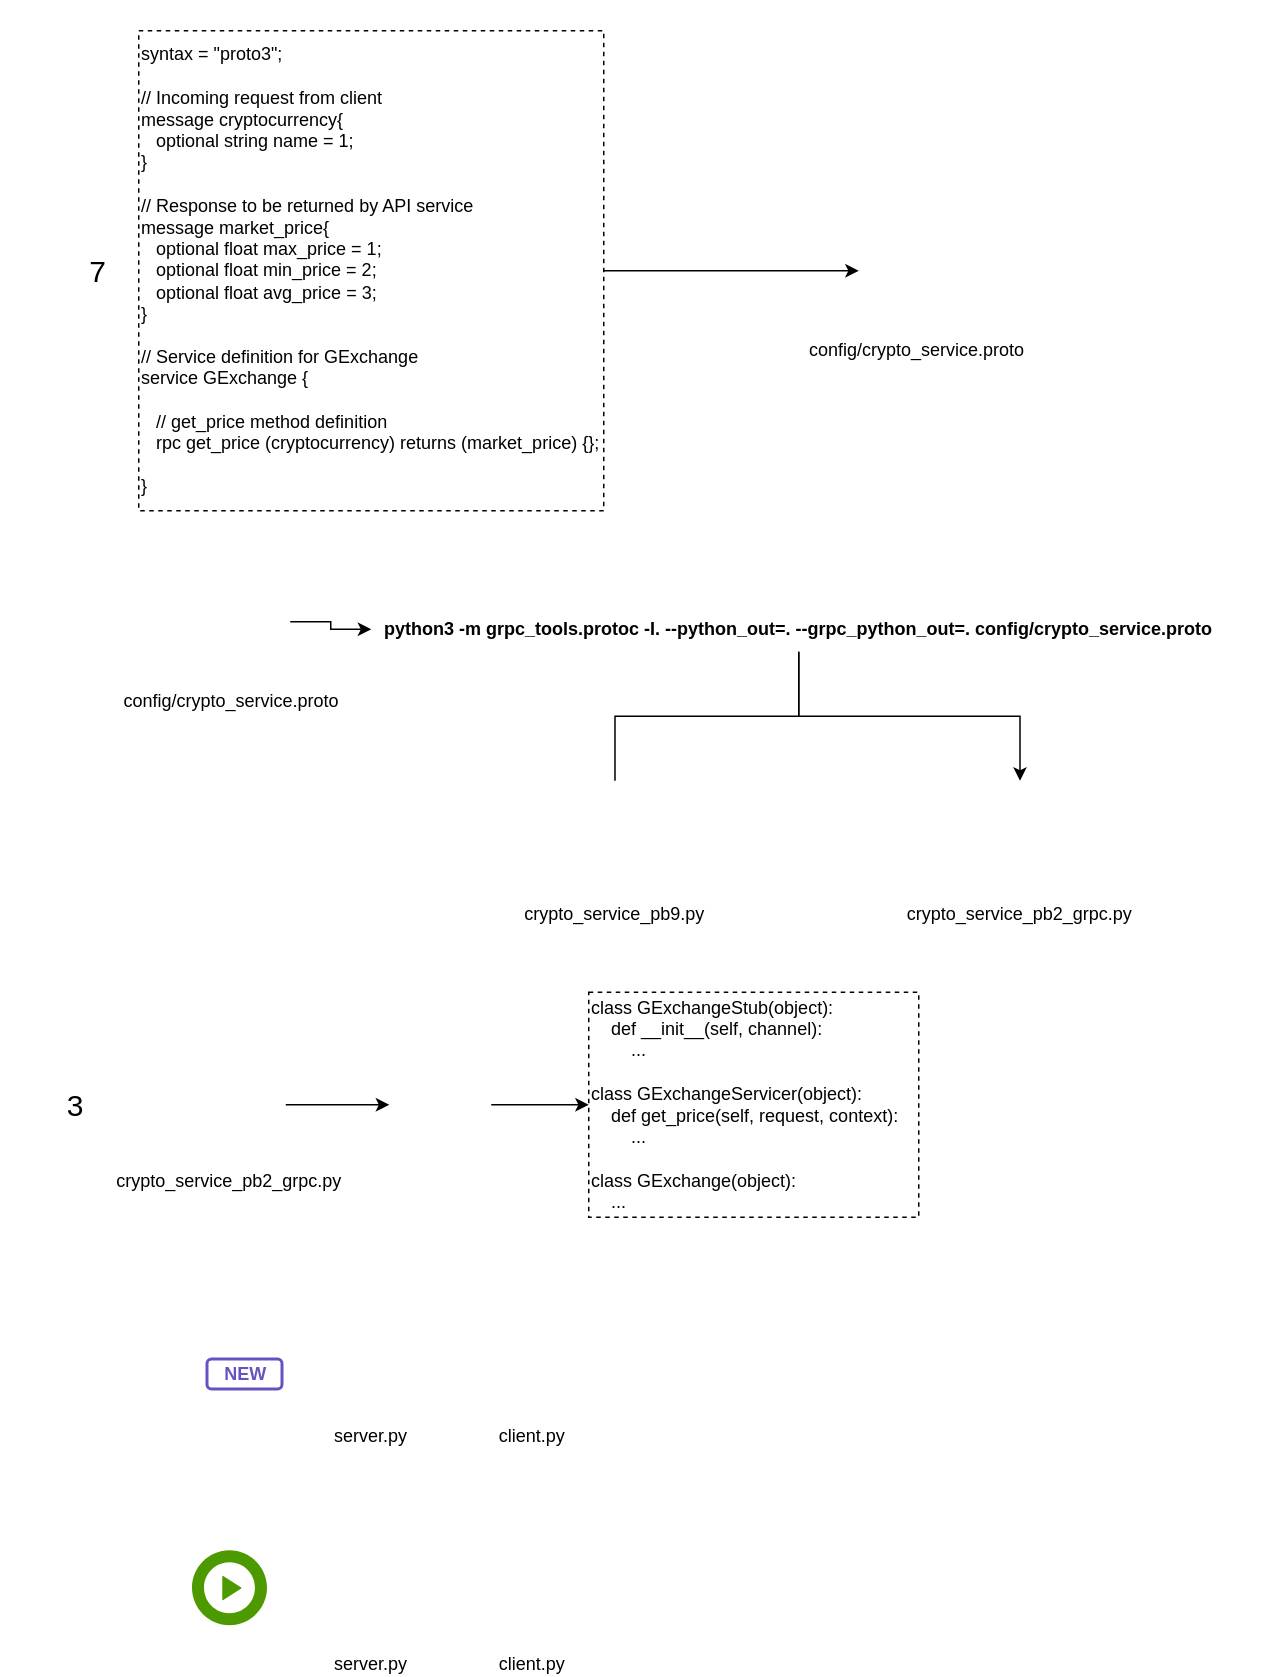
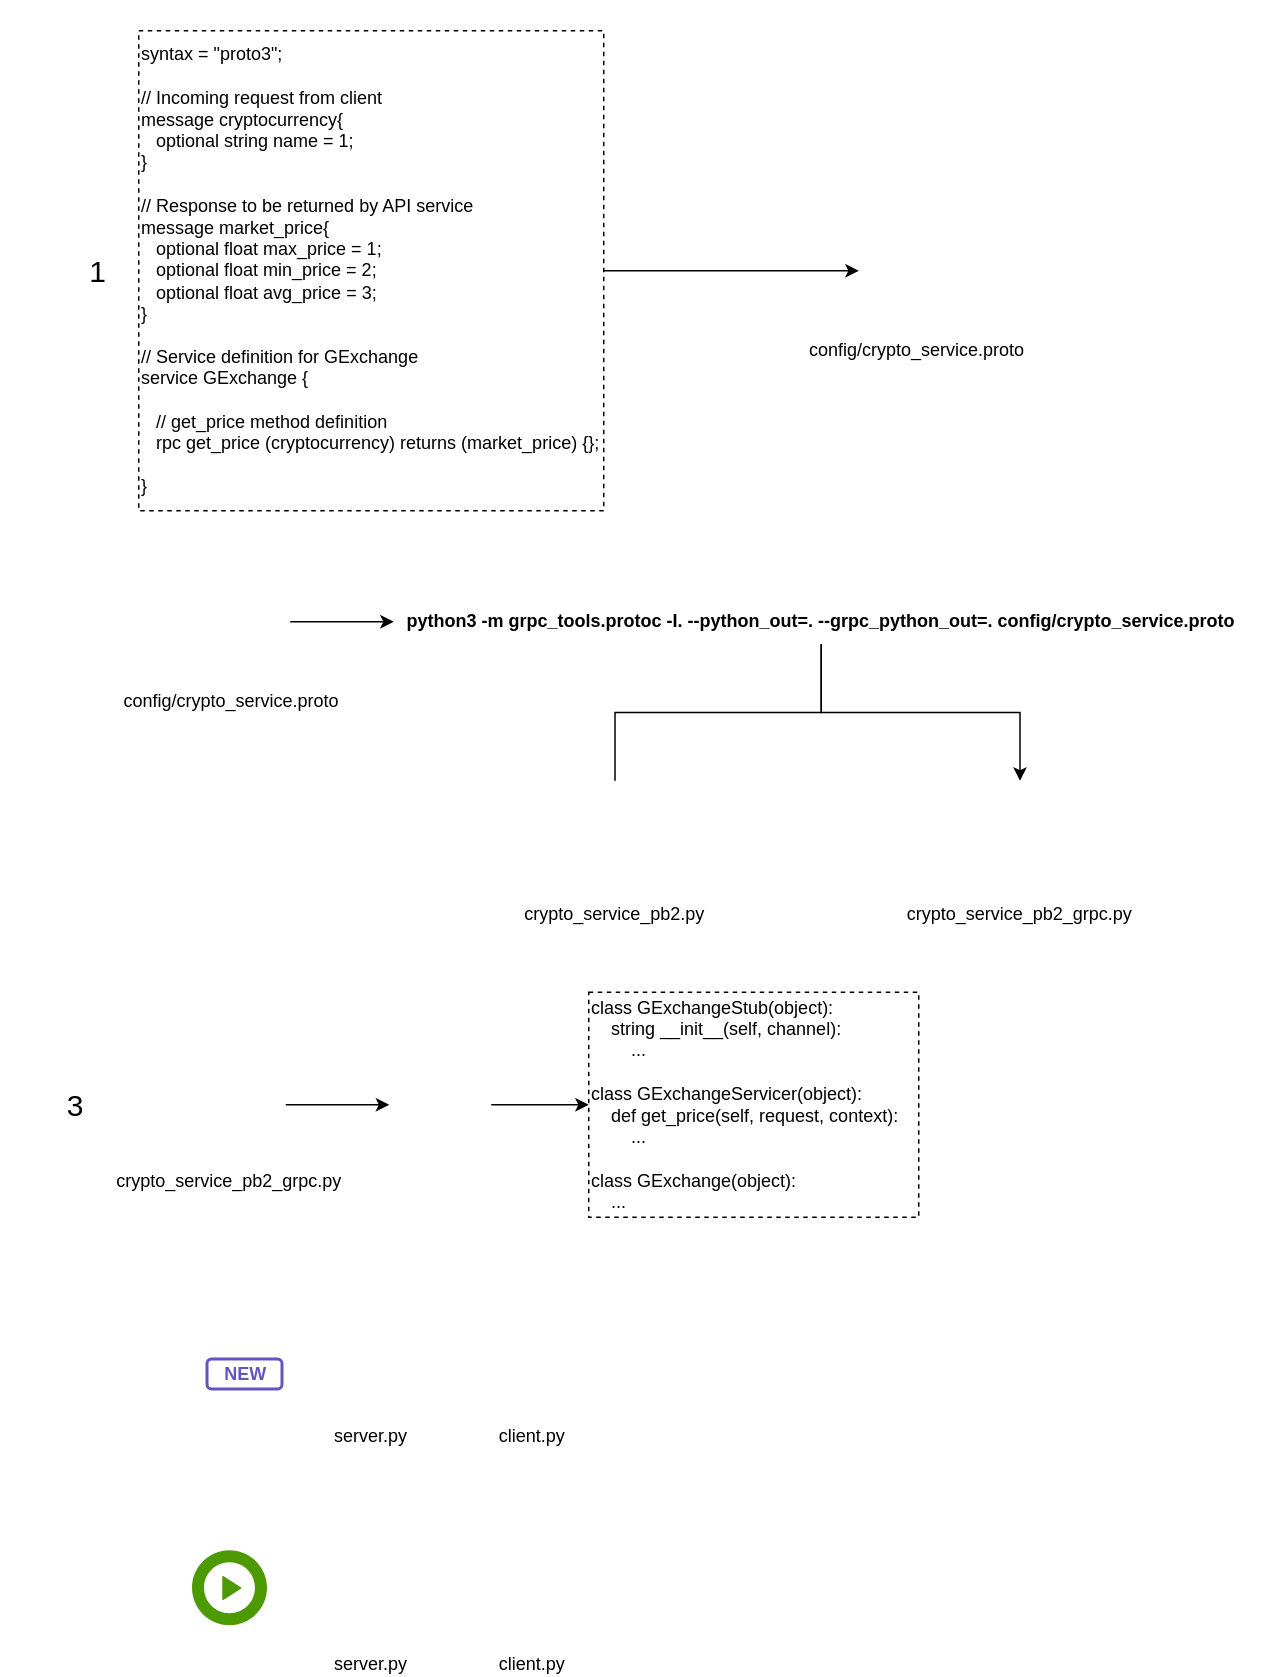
(98, 271) -> (98, 271)
(799, 629) -> (821, 622)
(614, 914) -> (614, 914)
(755, 1105) -> (755, 1105)
